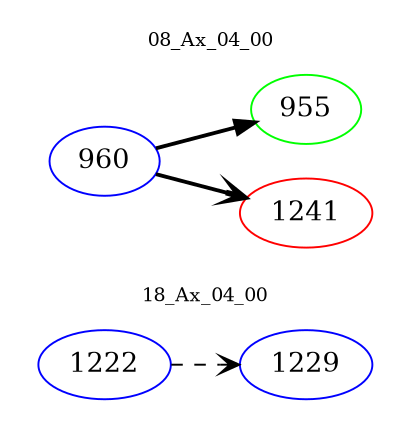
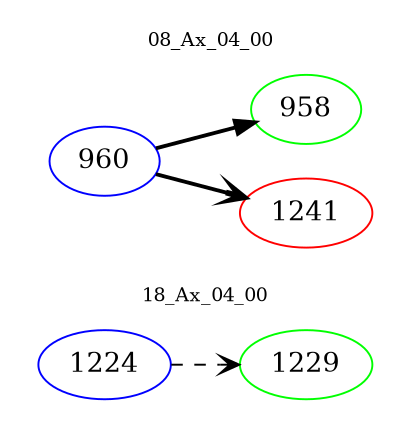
(306, 109) -> (306, 109)
(105, 365) -> (105, 365)
(306, 365) -> (306, 365)
